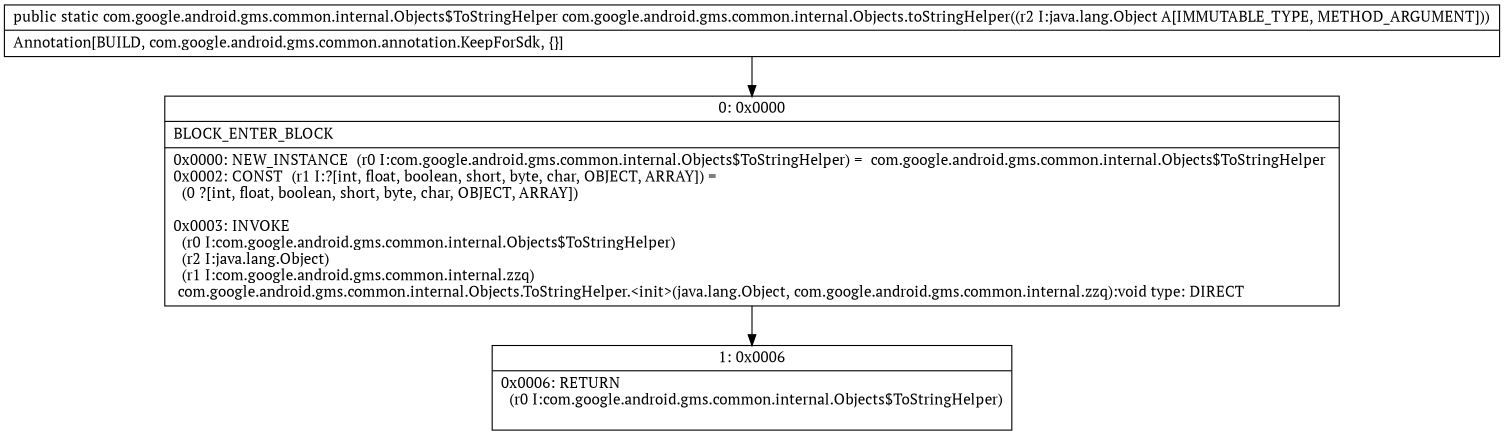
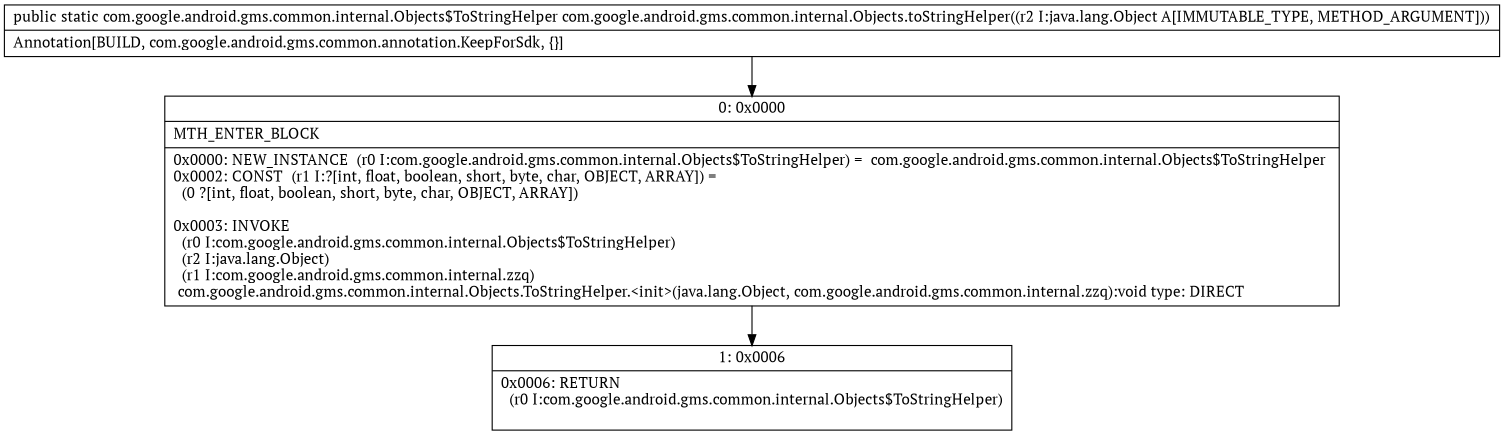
(254, 134) -> (247, 134)
